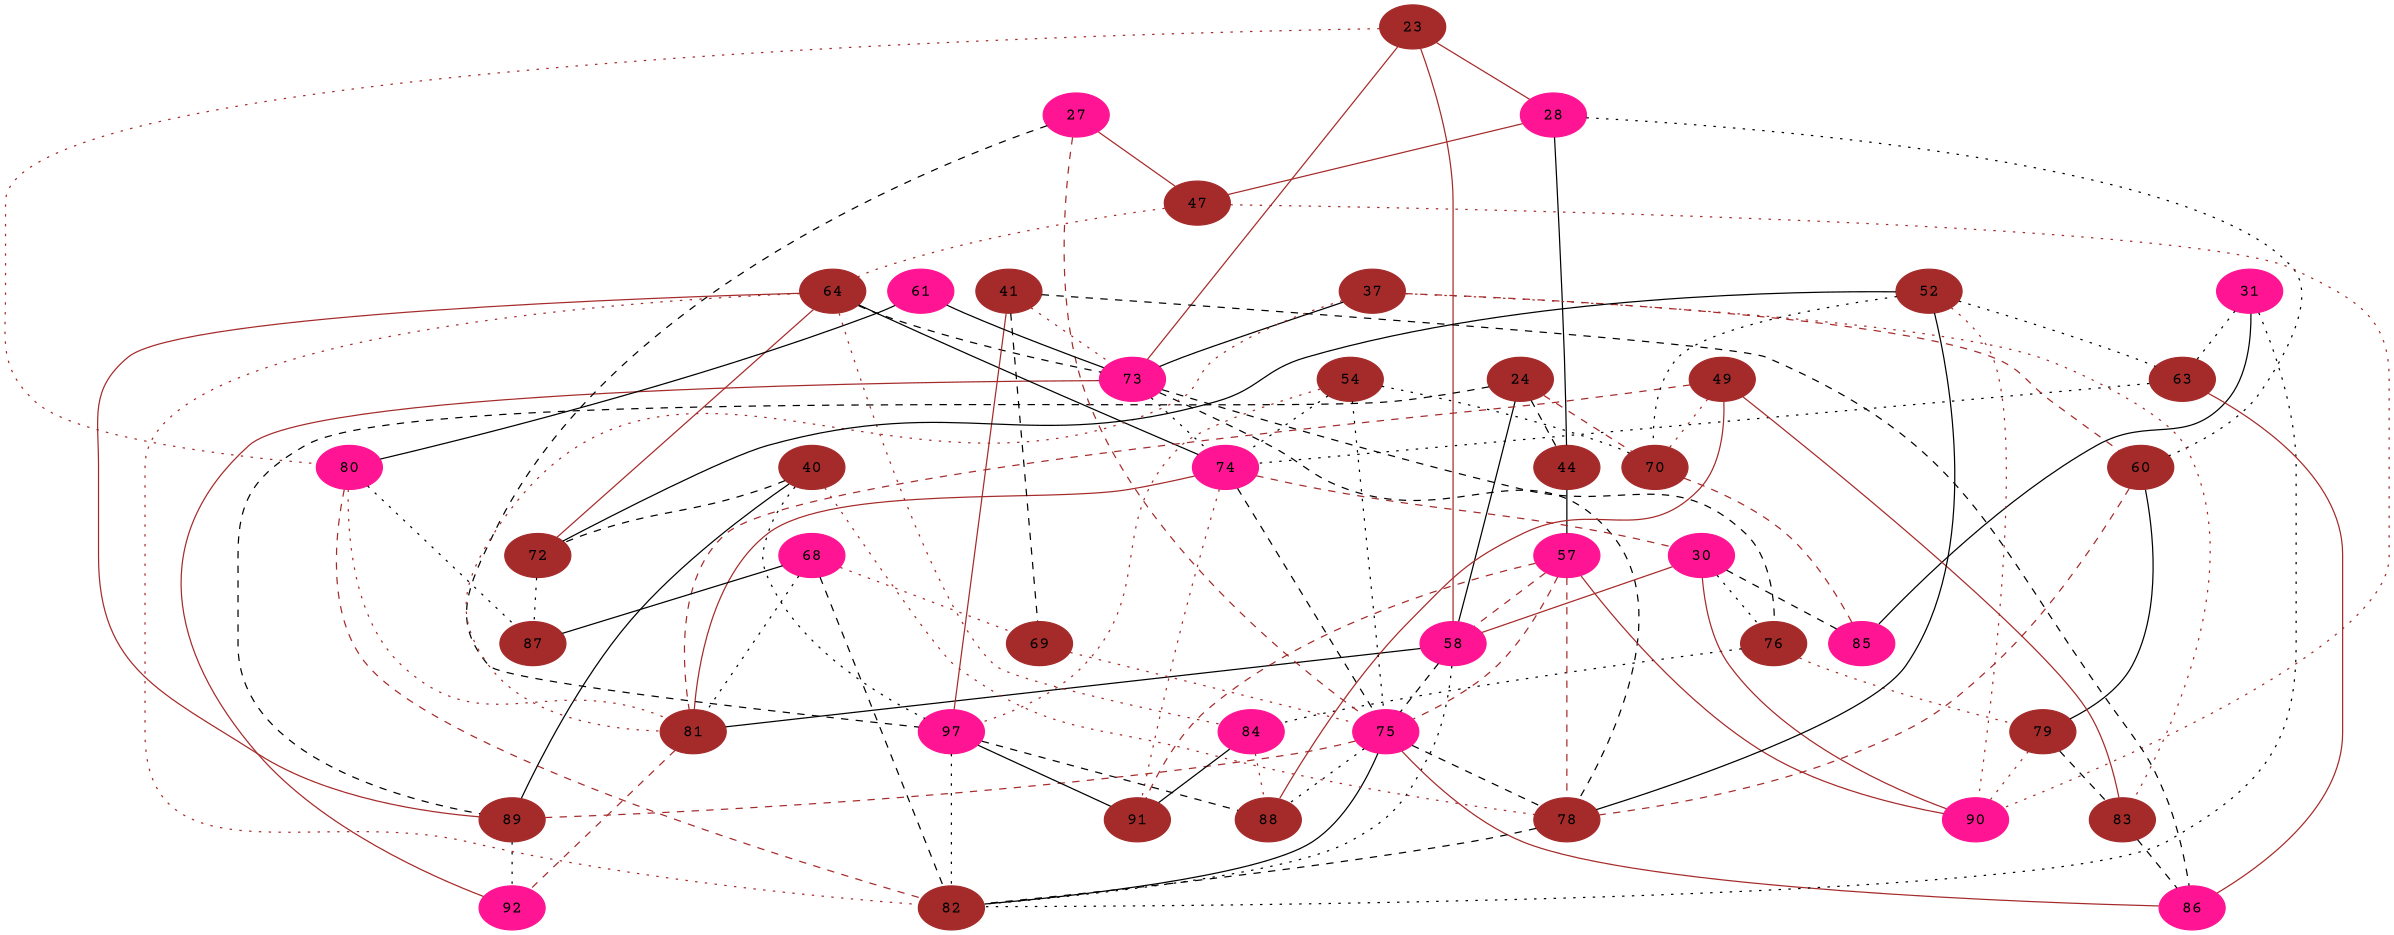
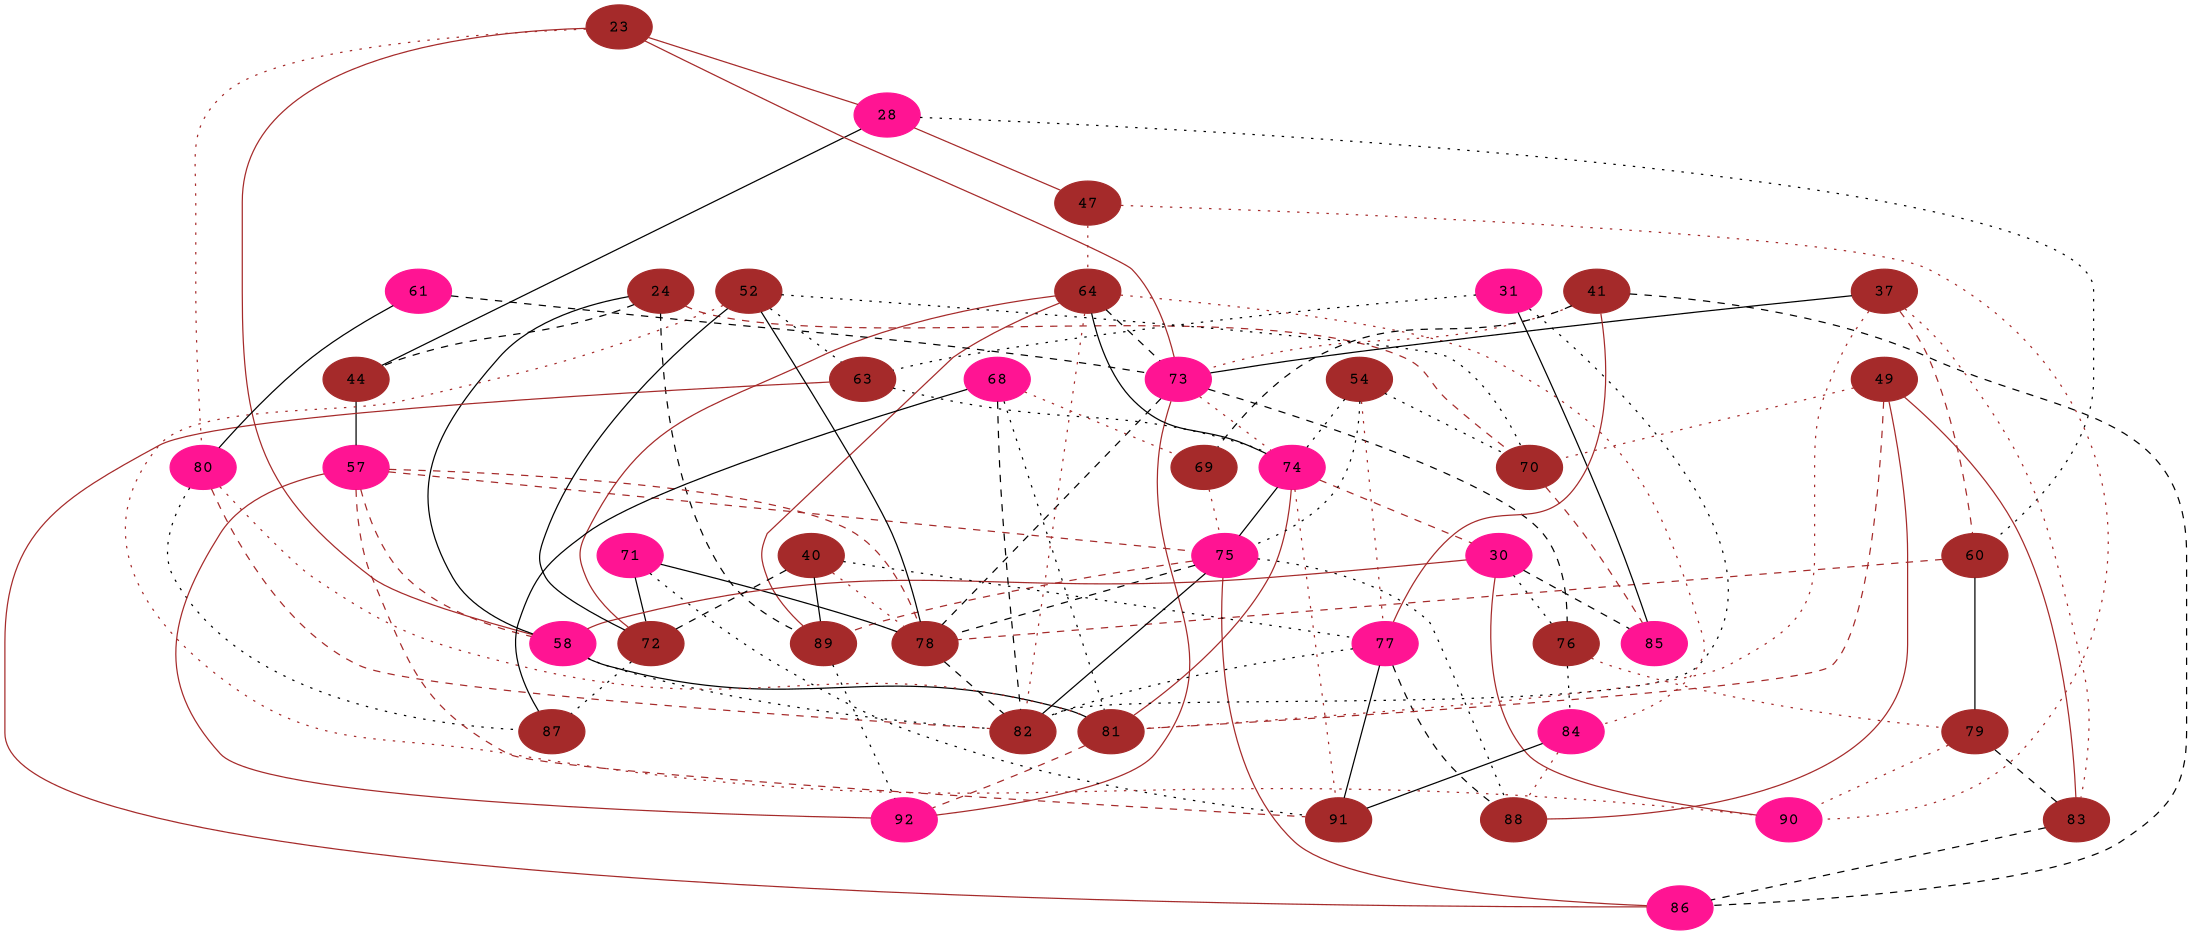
(1076, 115) -> none
(1025, 338) -> (834, 334)
(1179, 423) -> (1230, 419)
none -> (630, 556)
(1306, 600) -> (1258, 511)
(1419, 688) -> none
(951, 732) -> (1385, 644)
(1737, 734) -> (361, 789)
